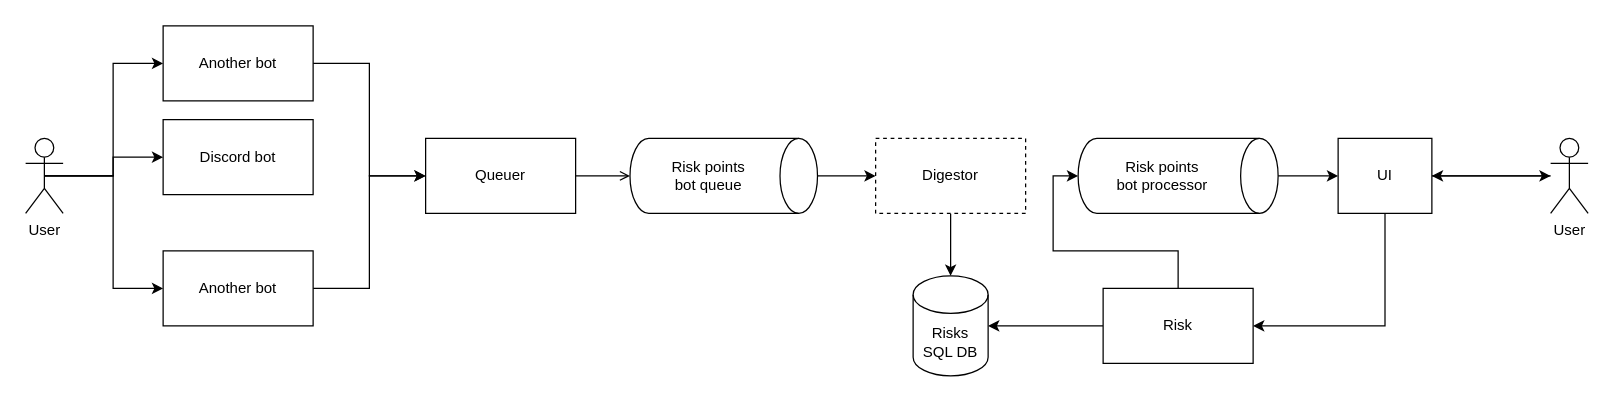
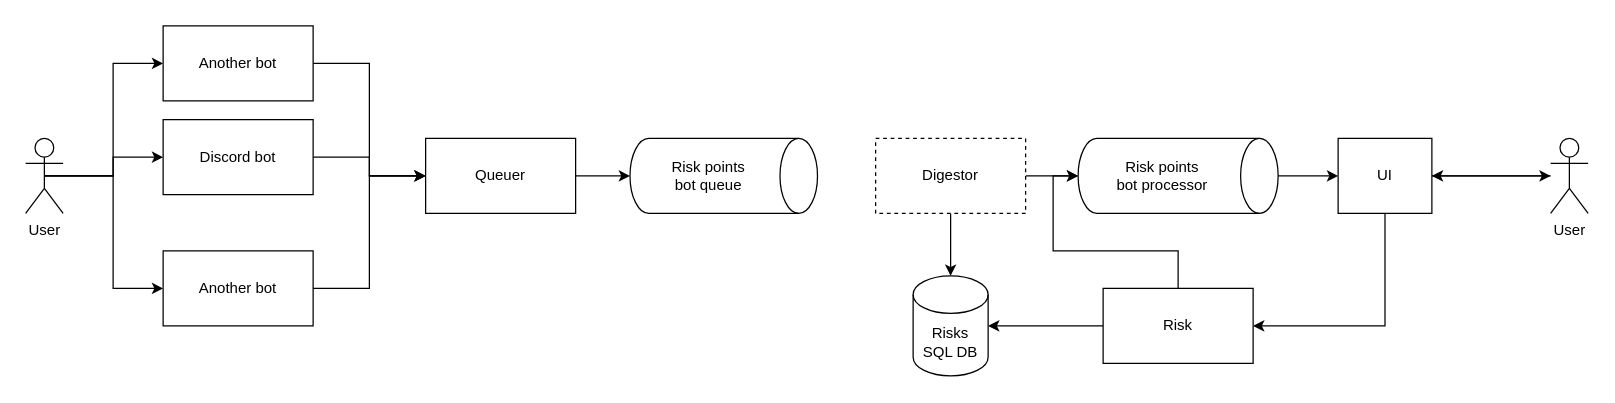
none -> (340, 157)
(621, 176) -> (620, 176)
(843, 176) -> none
none -> (1038, 176)
